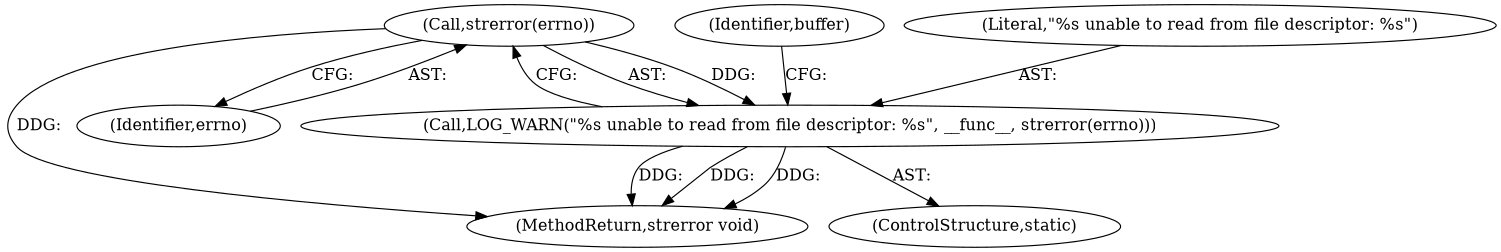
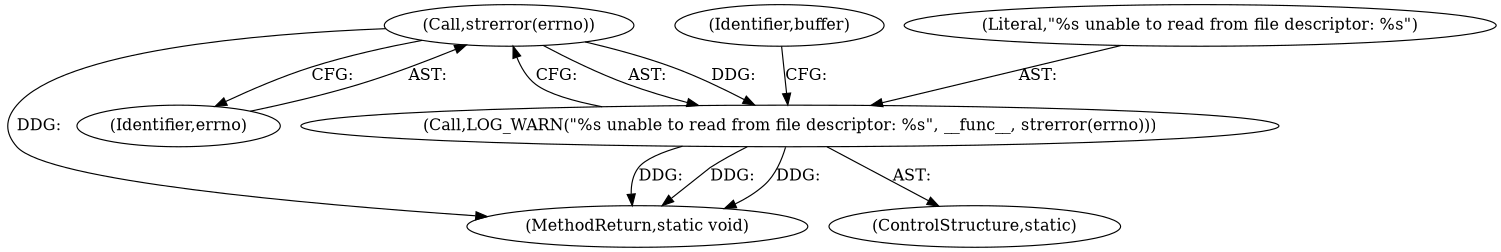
(637, 226) -> (637, 226)
